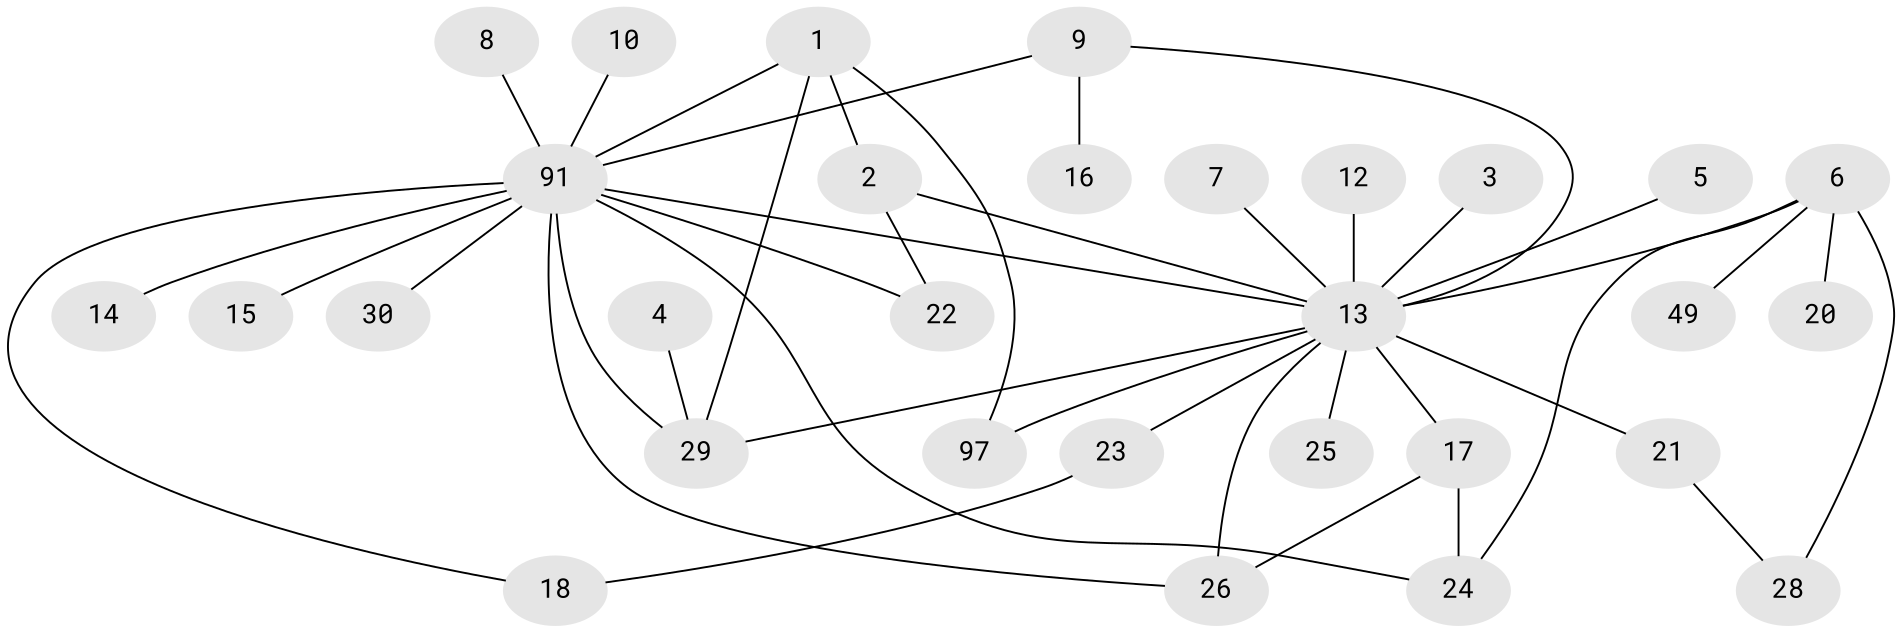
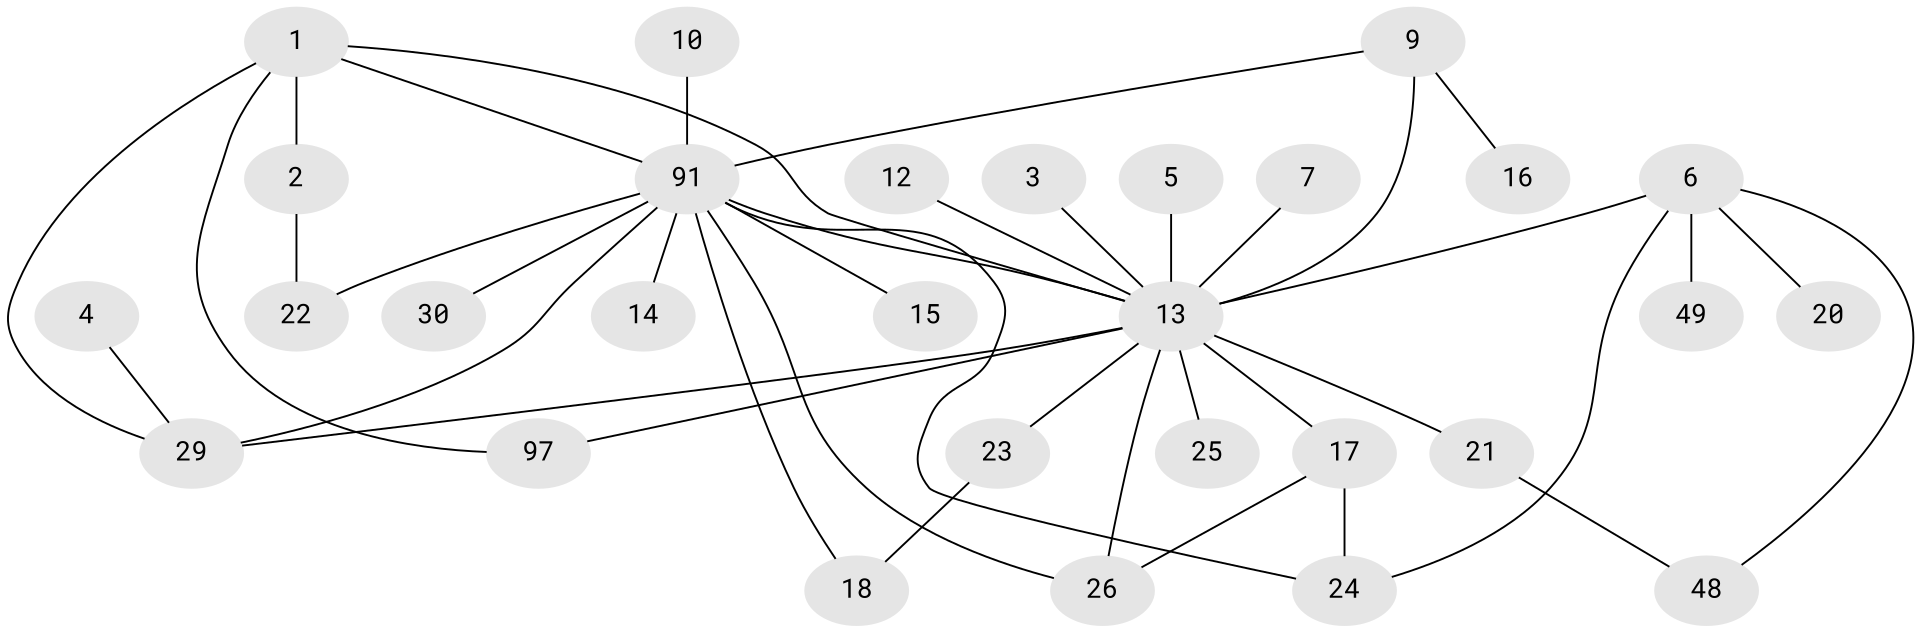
(487, 42) -> none
(1112, 248) -> (750, 142)
(1788, 591) -> (1707, 591)
